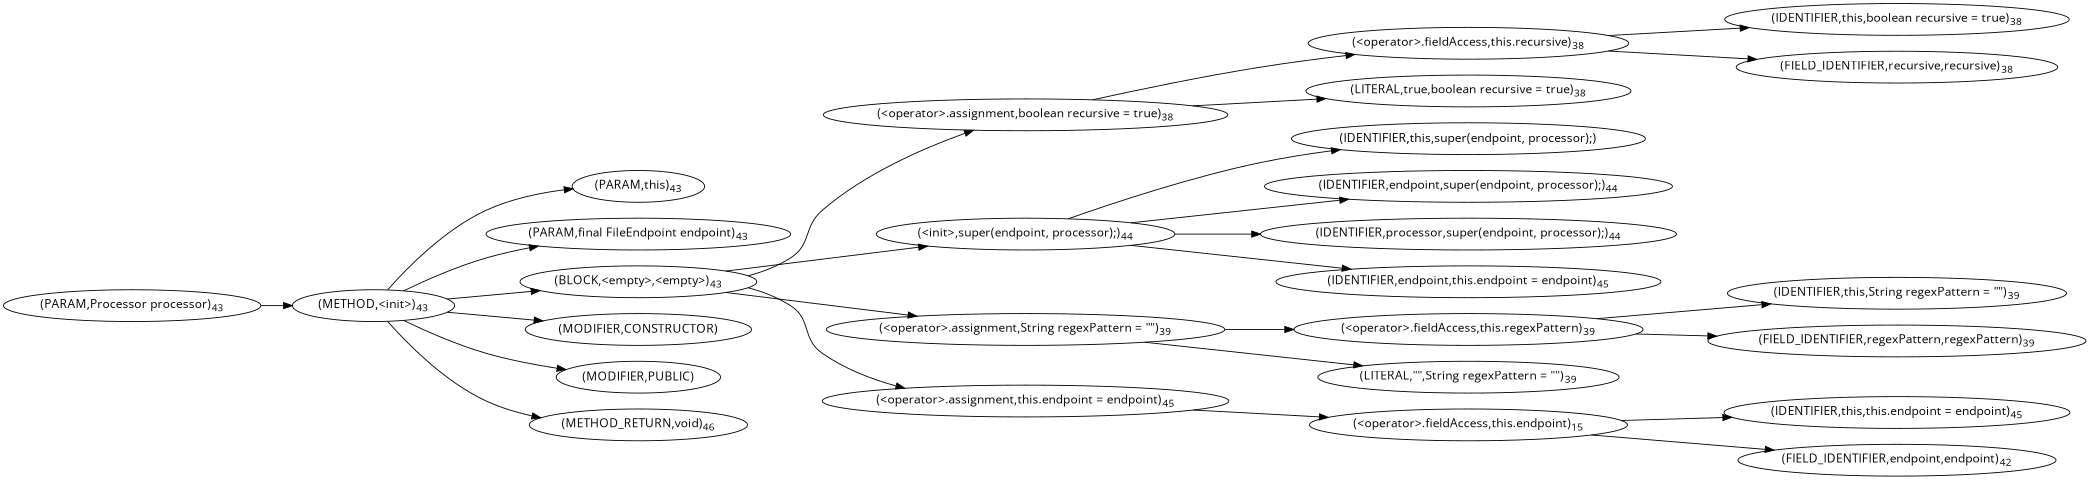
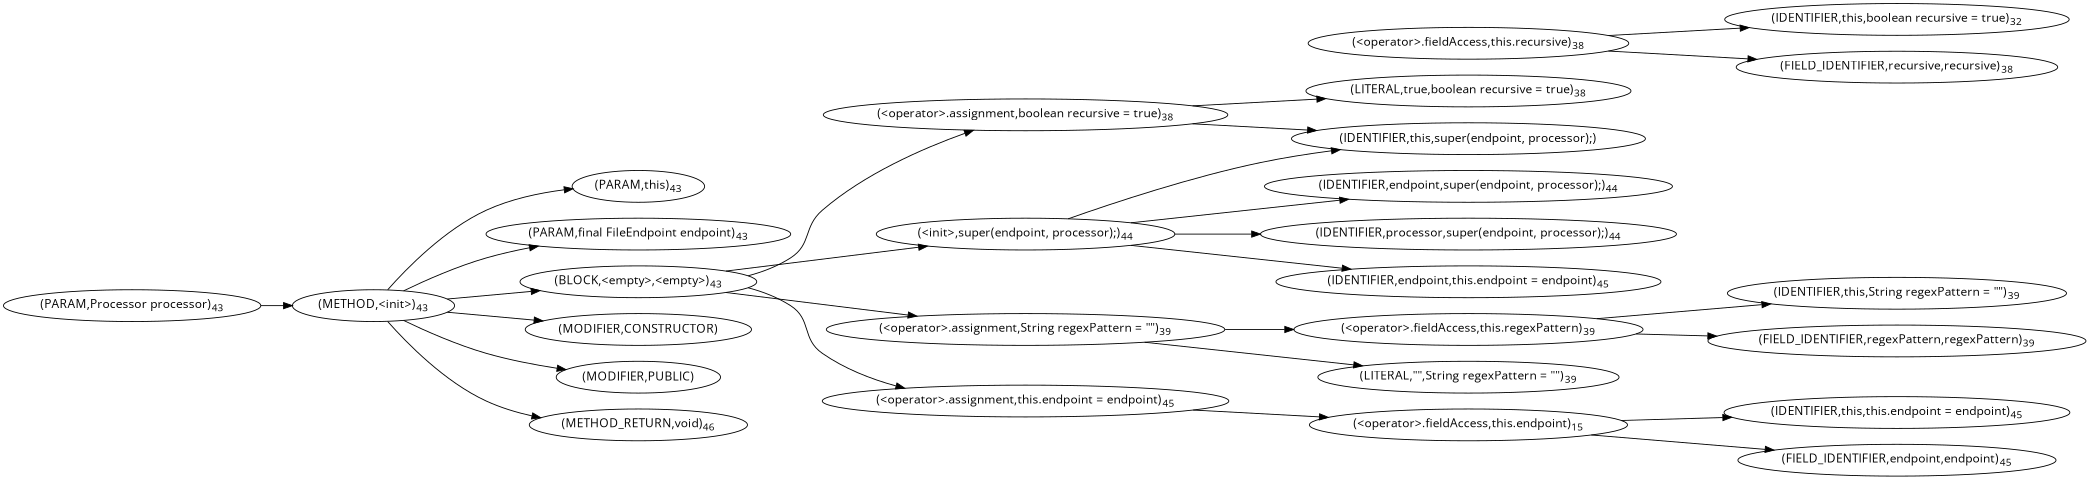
(2016, 18) -> (2016, 18)
(1219, 74) -> (1250, 127)
(2006, 459) -> (2006, 459)
